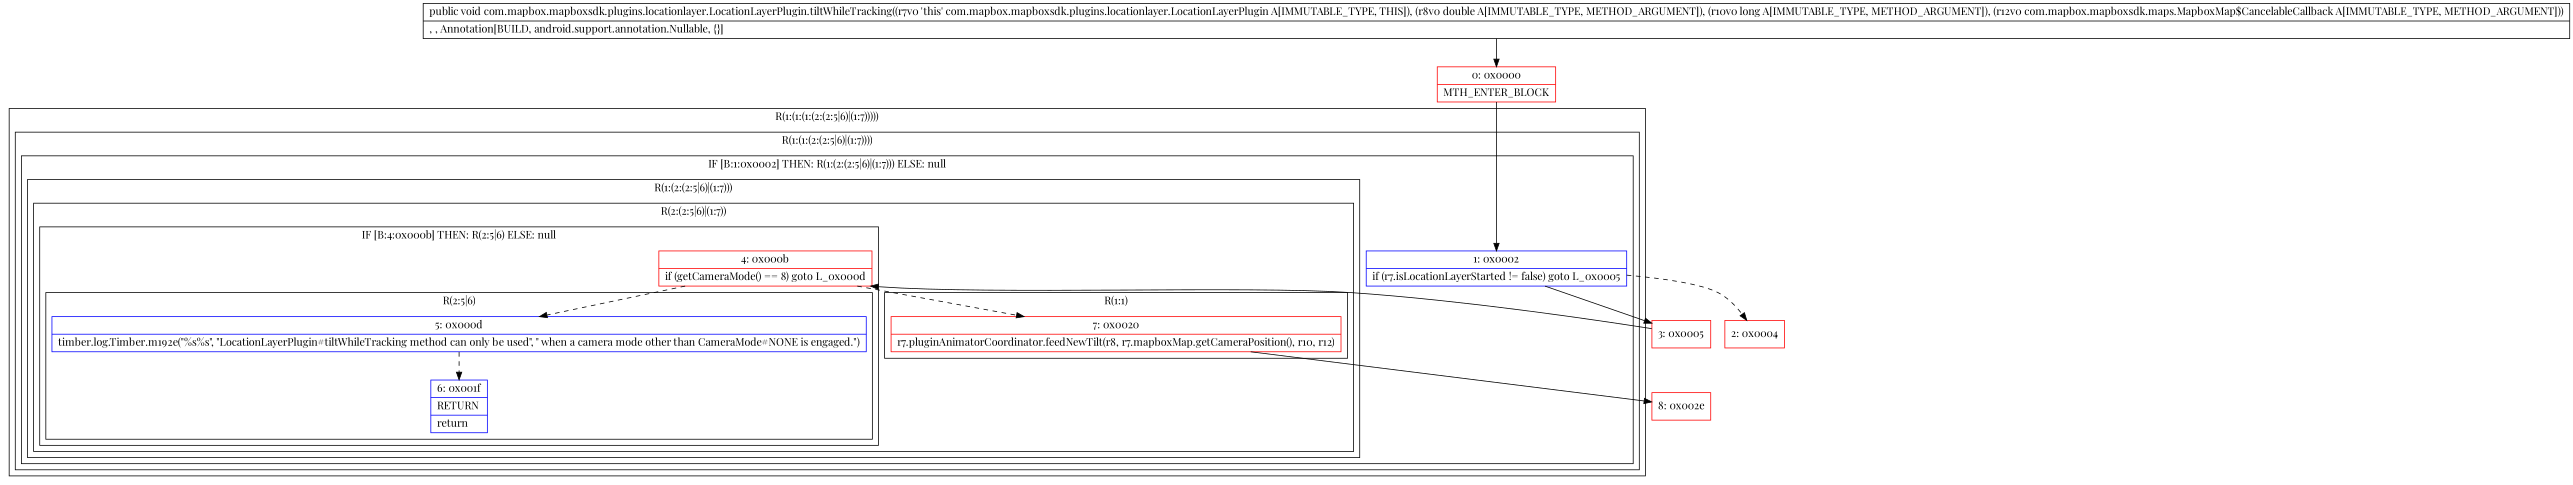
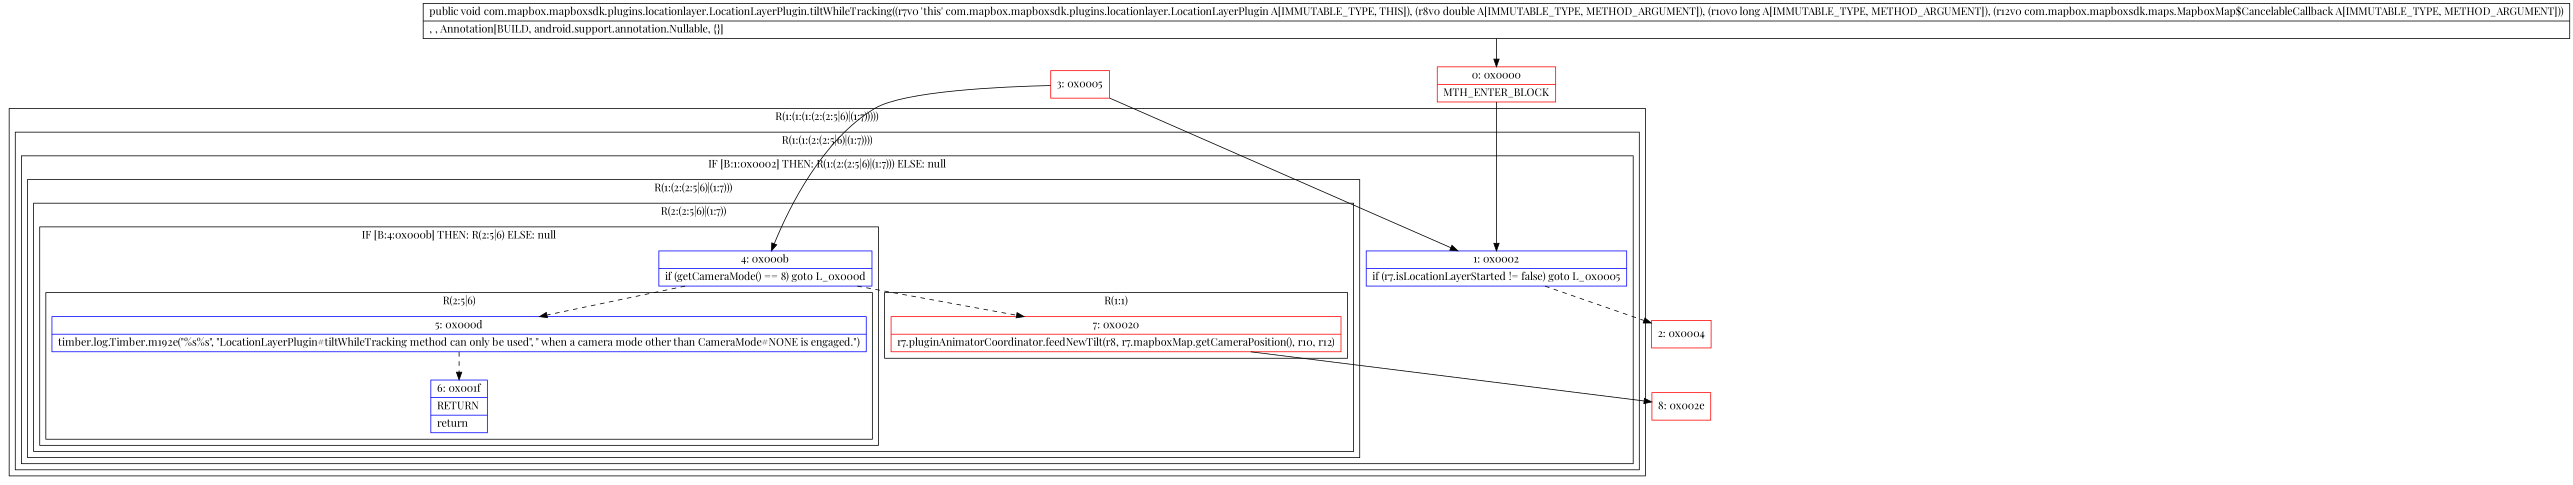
(765, 269) -> (765, 269)
(1595, 303) -> (1280, 173)
